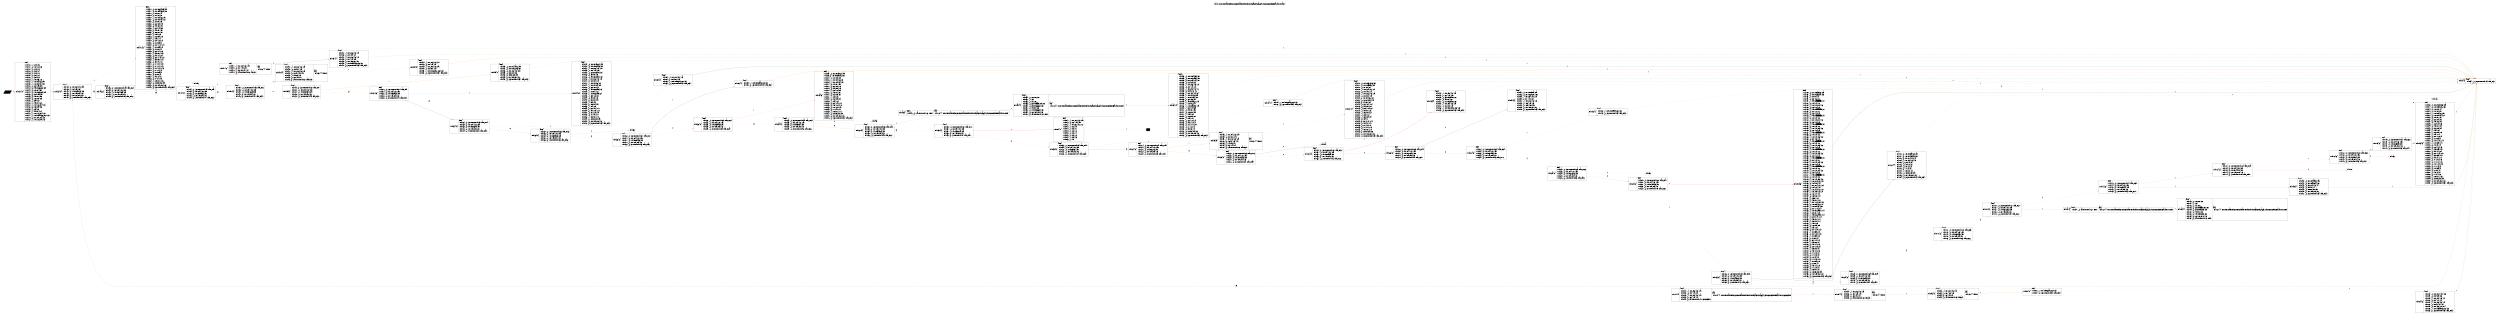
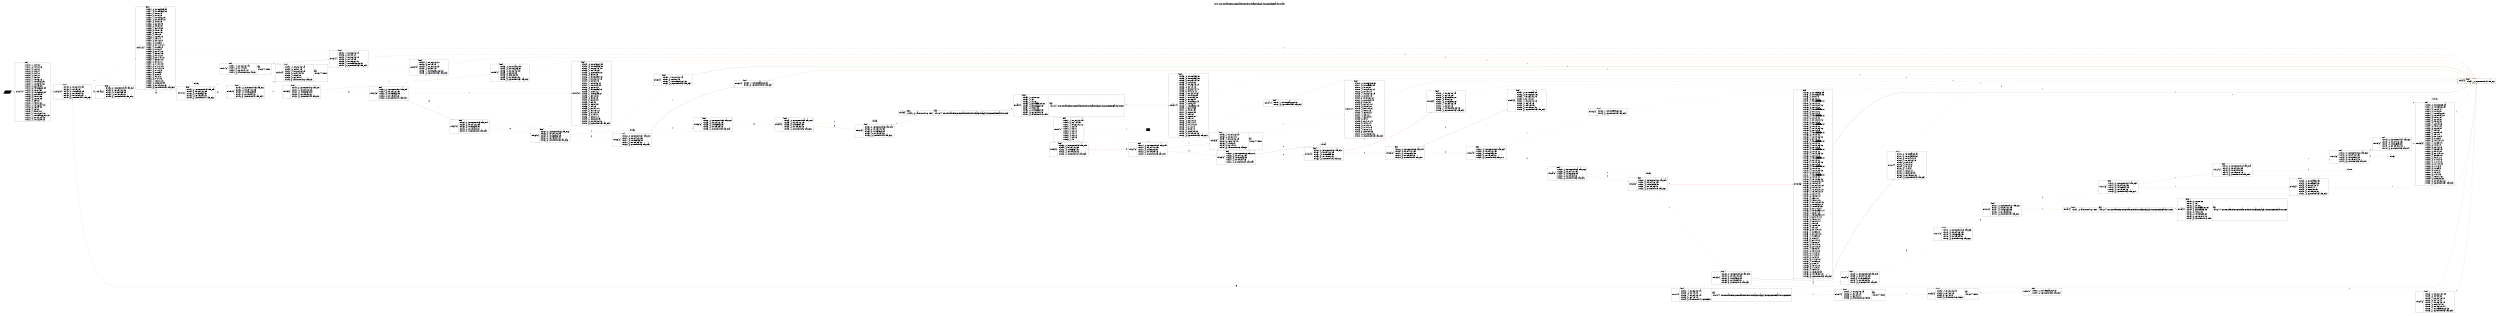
(834, 96) -> none
(954, 131) -> none
